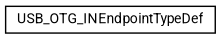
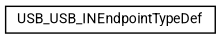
(110, 20) -> (110, 20)
